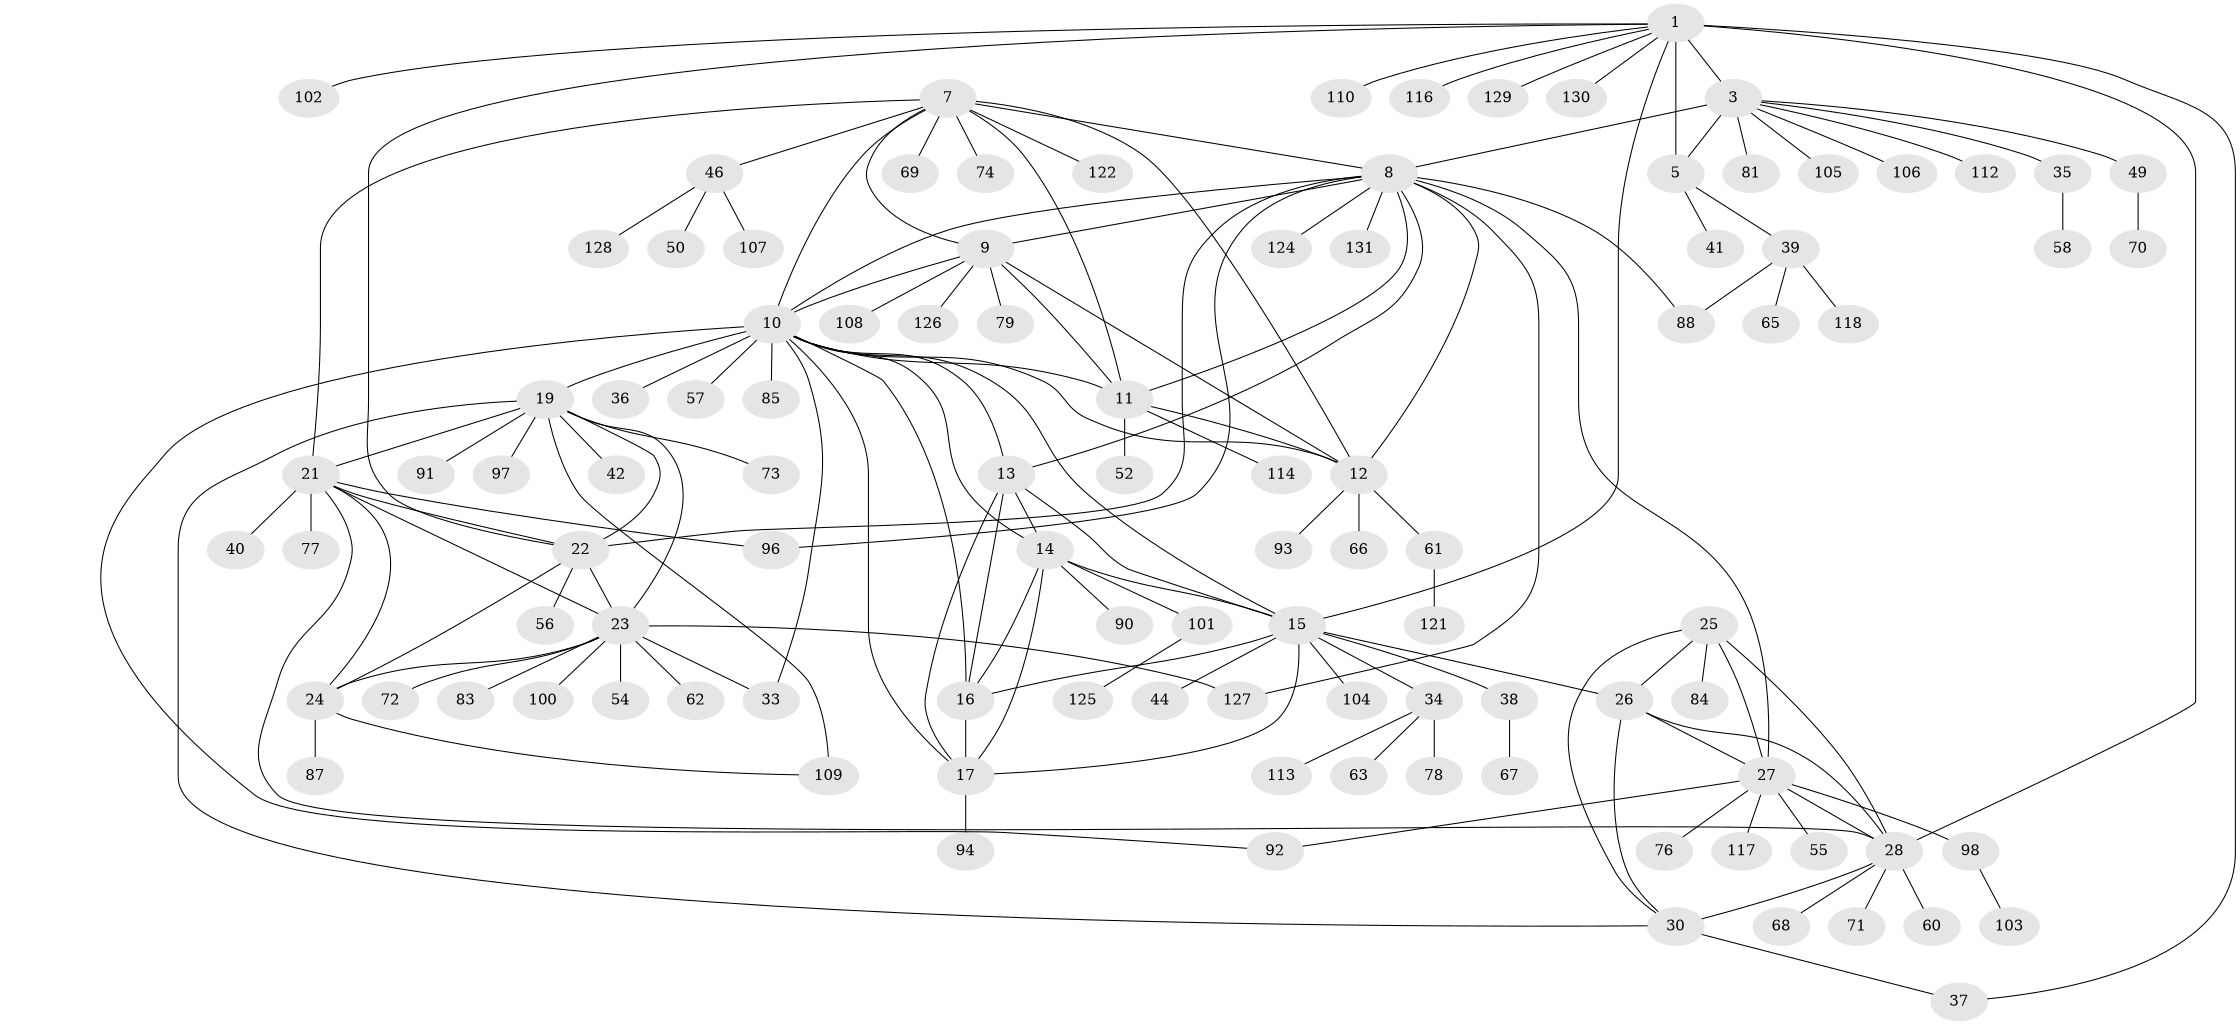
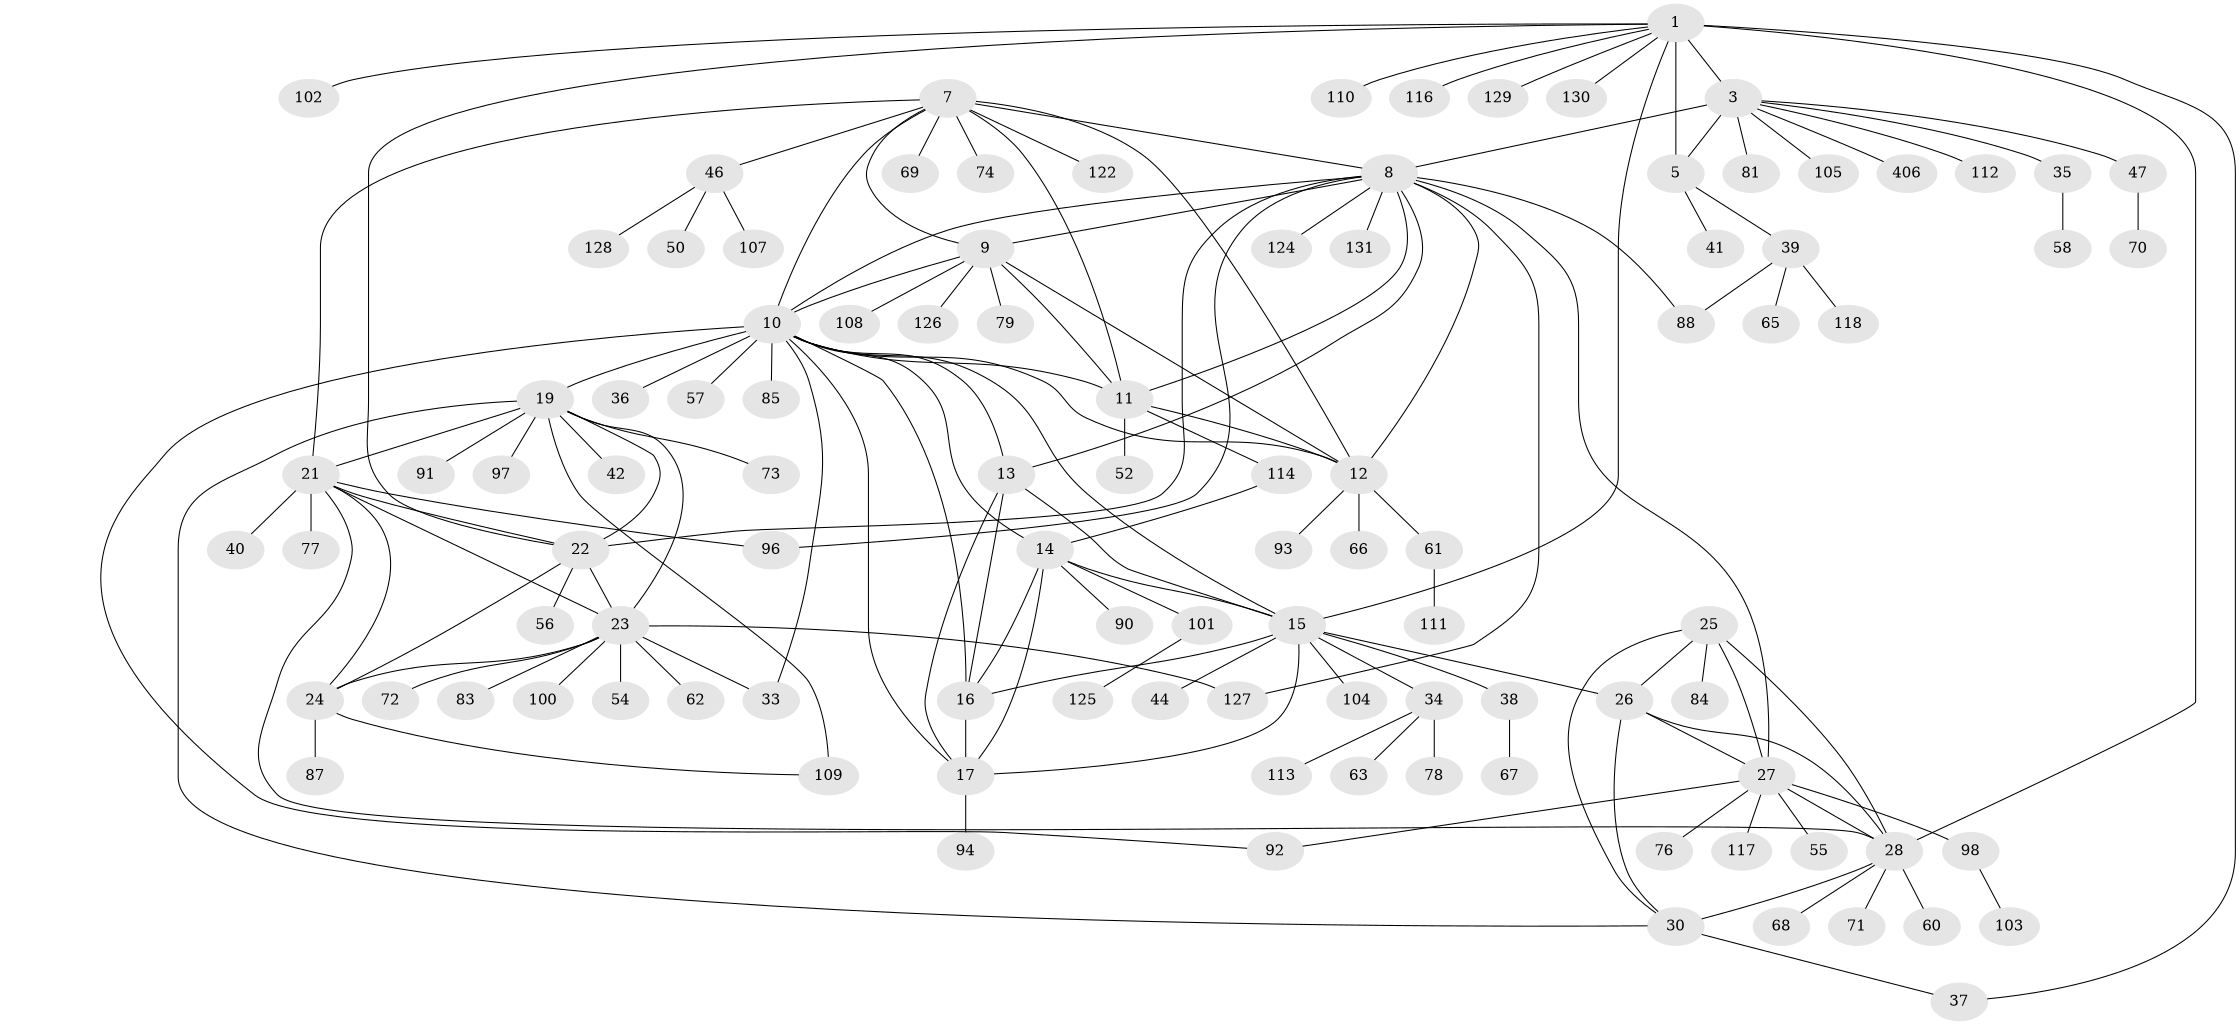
(1907, 174) -> (1907, 174)
(2138, 174) -> (2138, 174)
(1025, 512) -> (1165, 516)
(1434, 625) -> (1434, 625)
